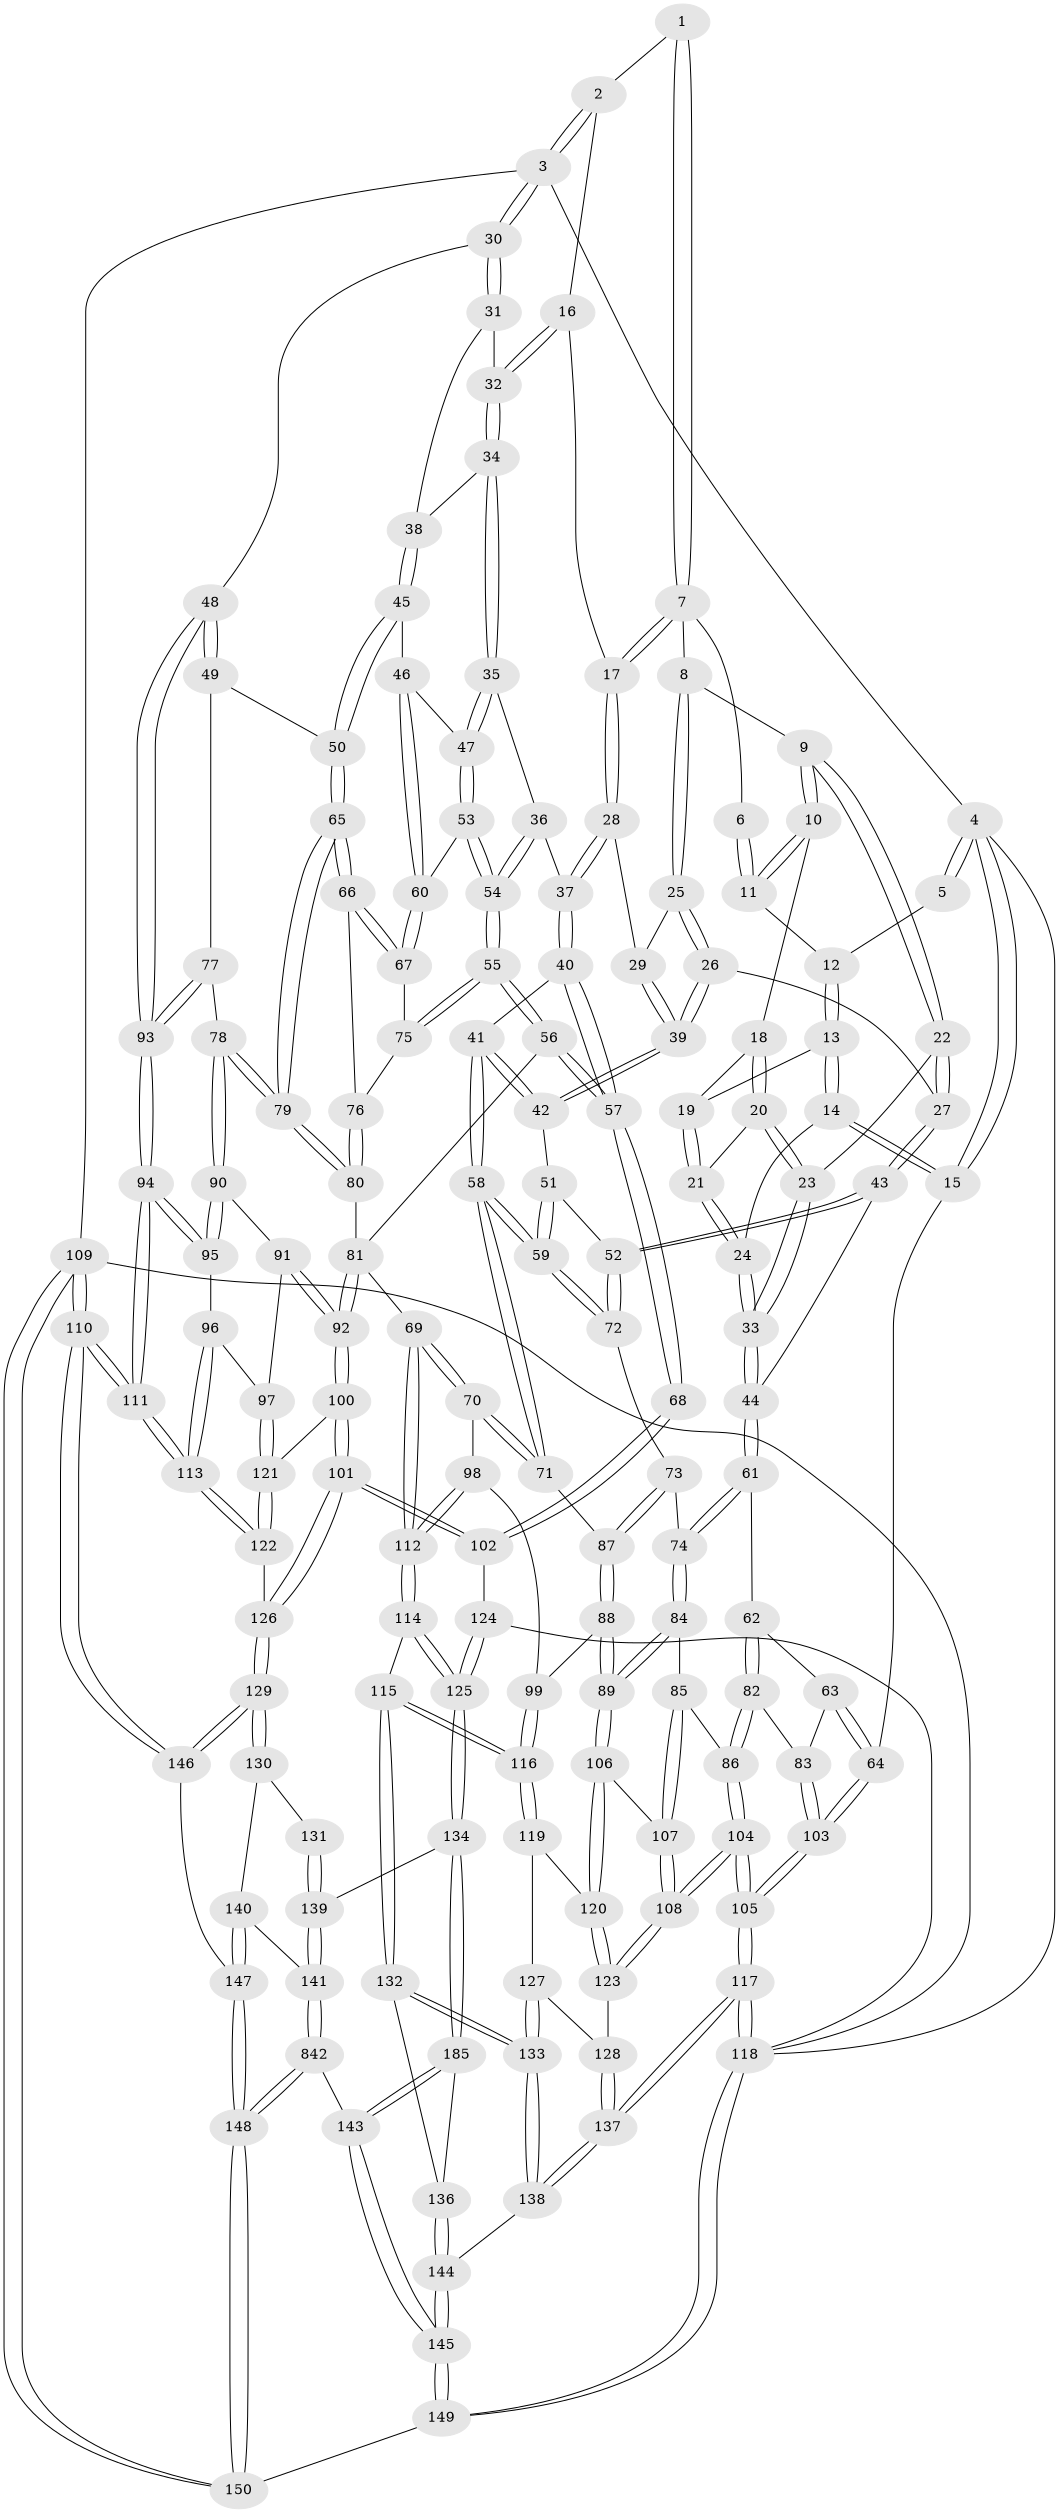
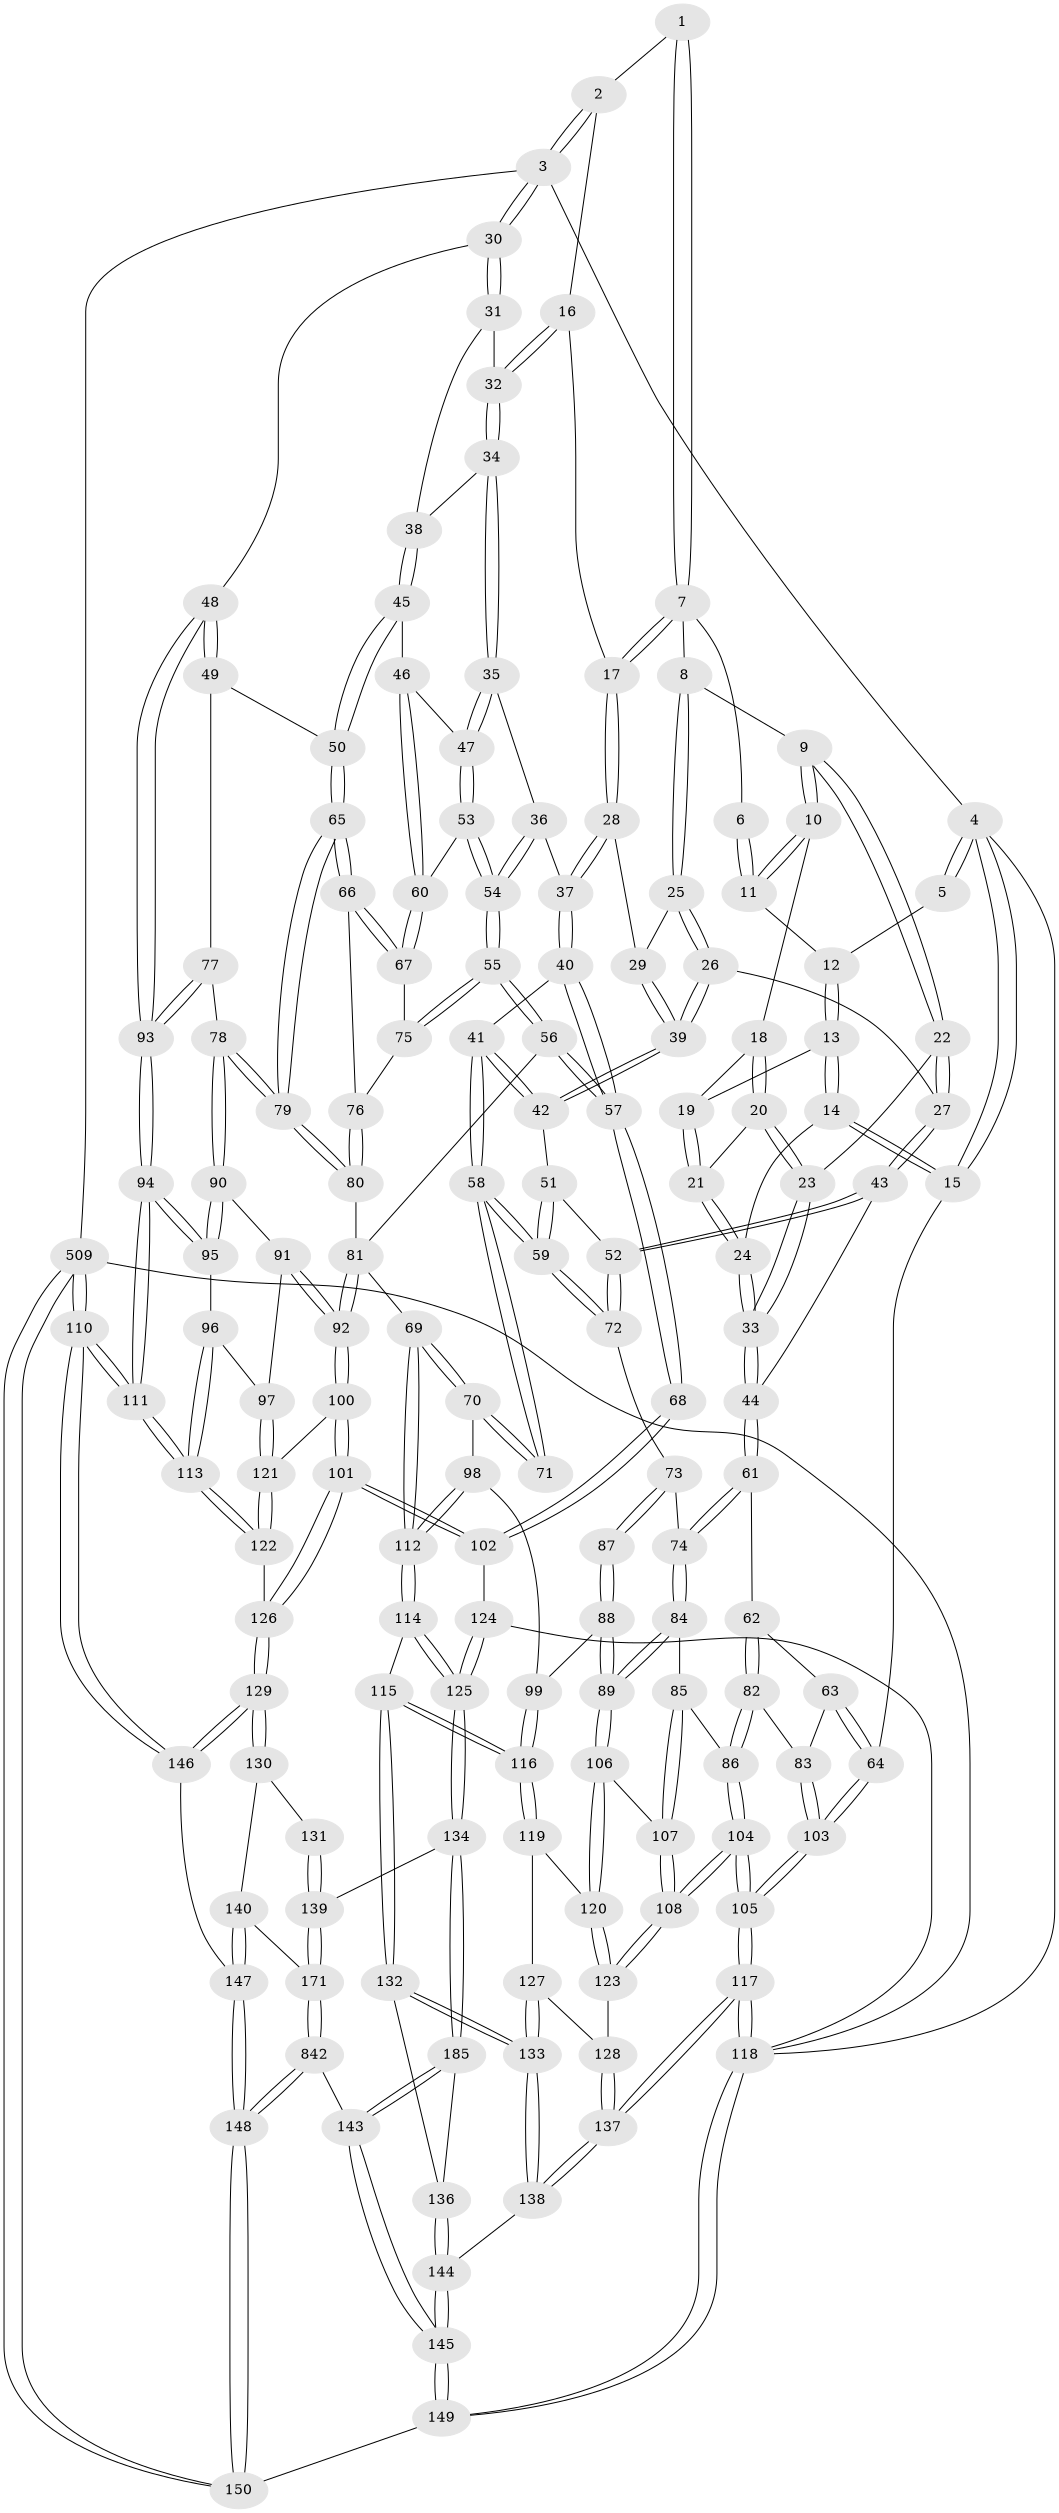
(80, 1256) -> (80, 1256)
(576, 1510) -> none
(315, 1982) -> (315, 1982)
